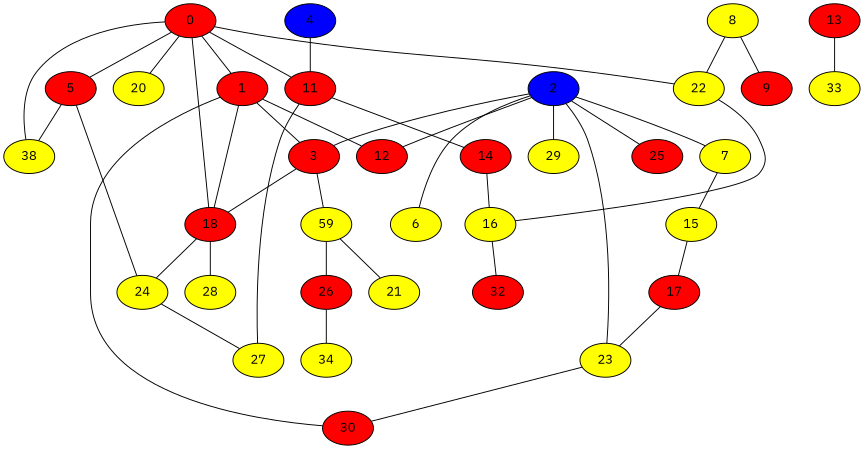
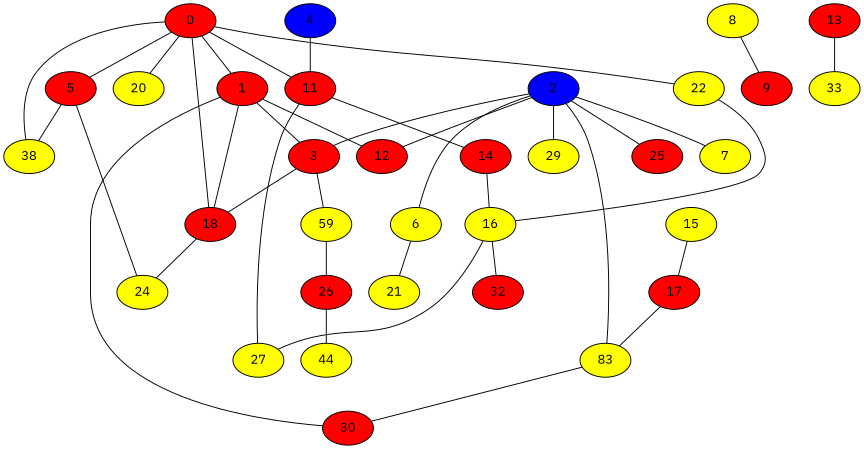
(716, 55) -> none
(711, 184) -> none
(360, 258) -> (405, 258)
(210, 292) -> none
(200, 326) -> (398, 325)
(326, 360) -> (326, 360)
(605, 360) -> (605, 360)
